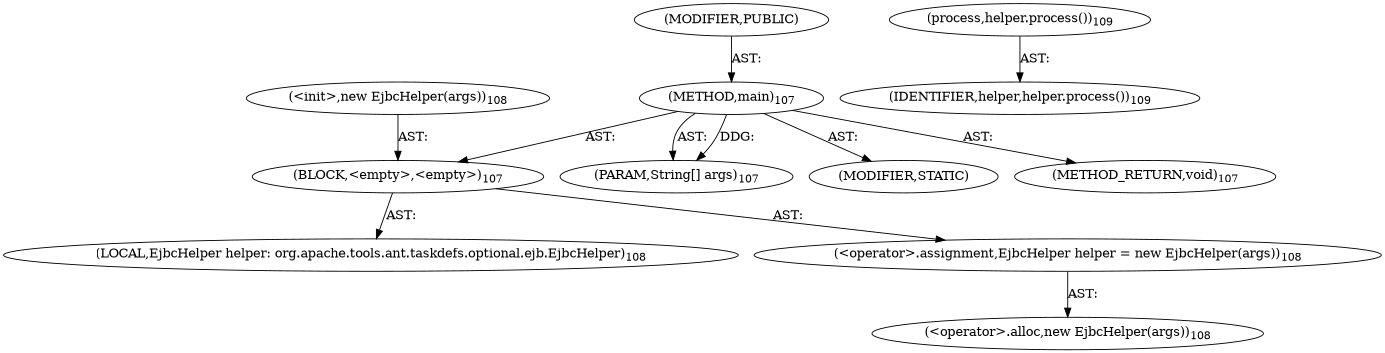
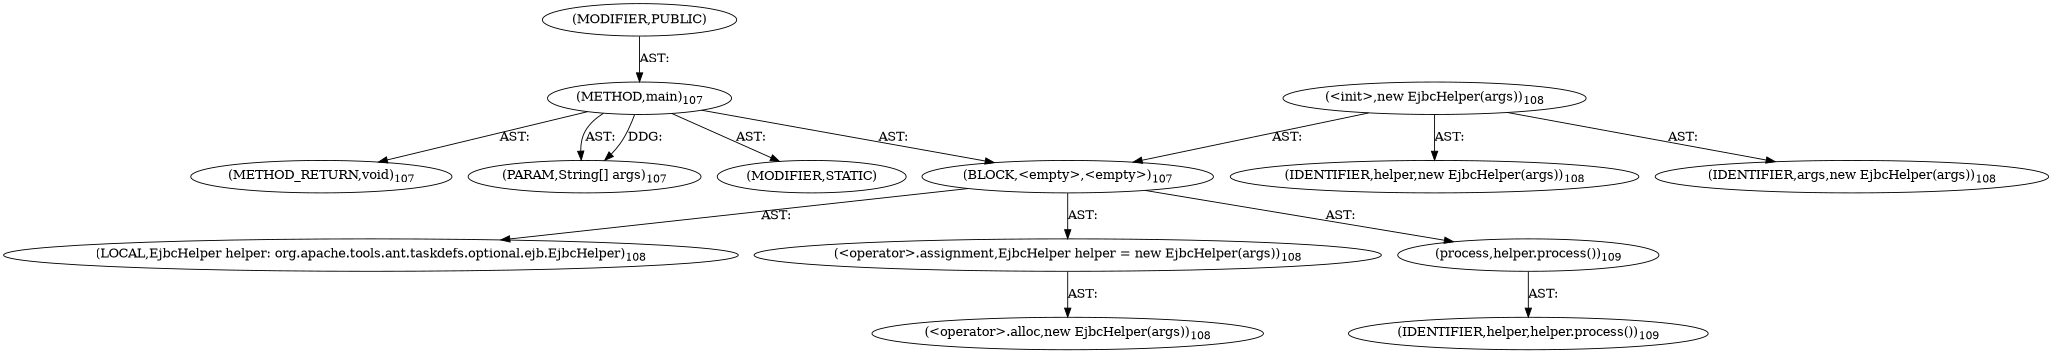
none -> (1435, 177)
none -> (1852, 177)
none -> (1295, 215)
